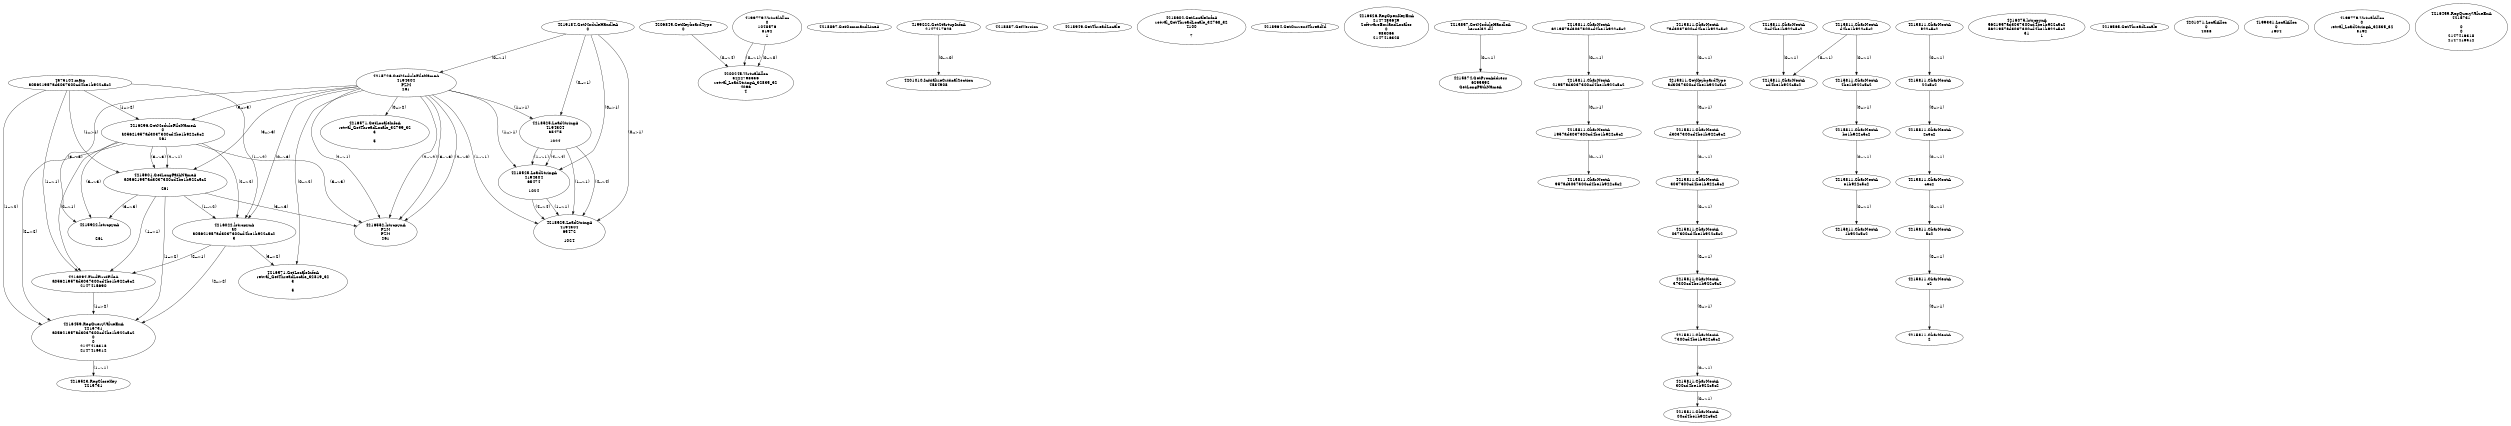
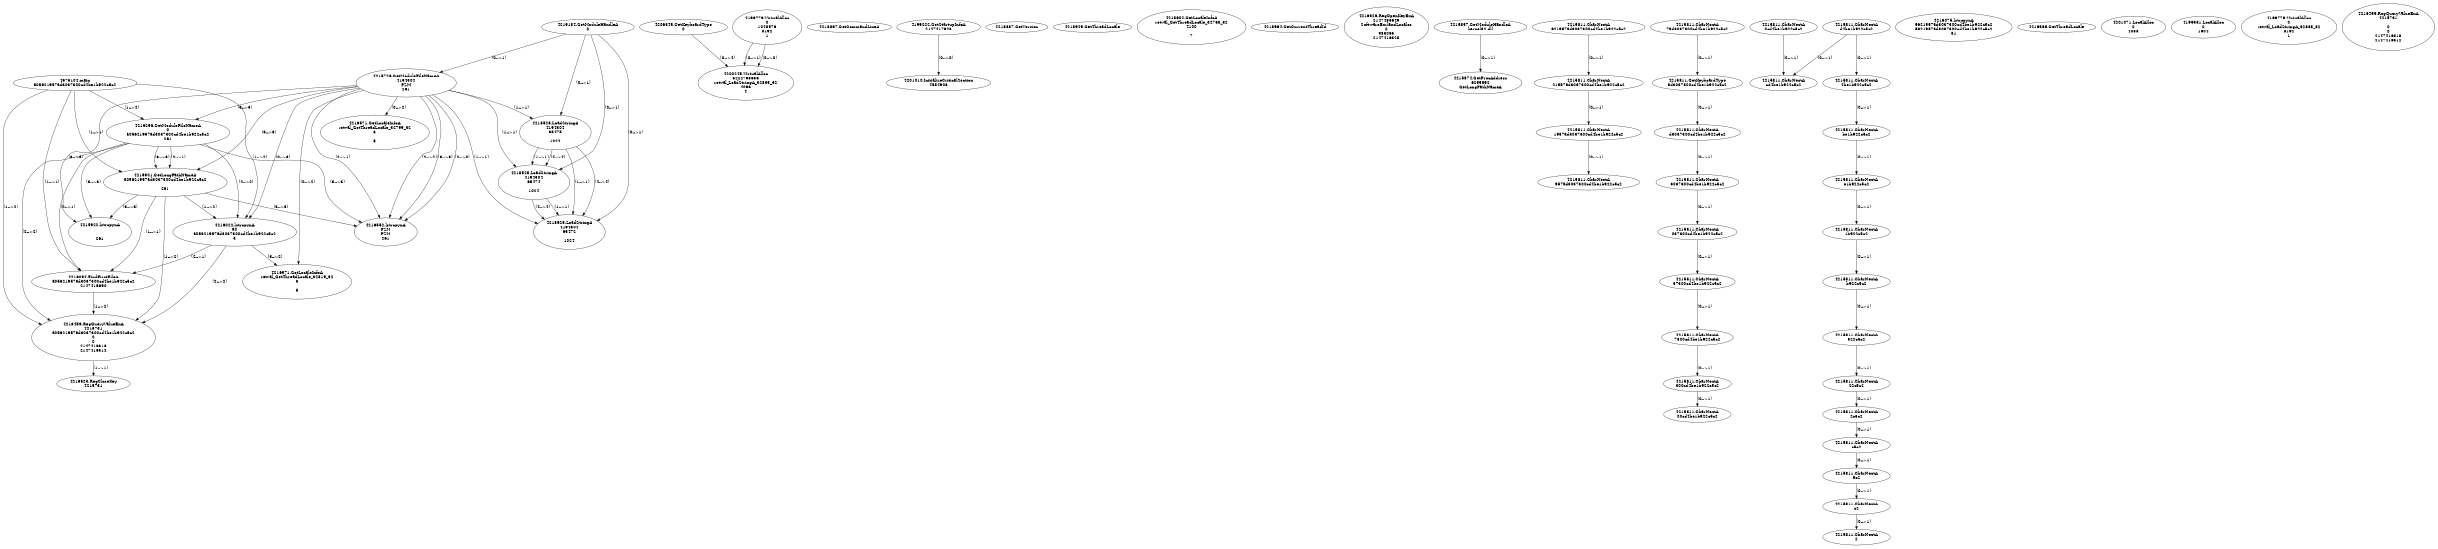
none -> (1857, 282)
